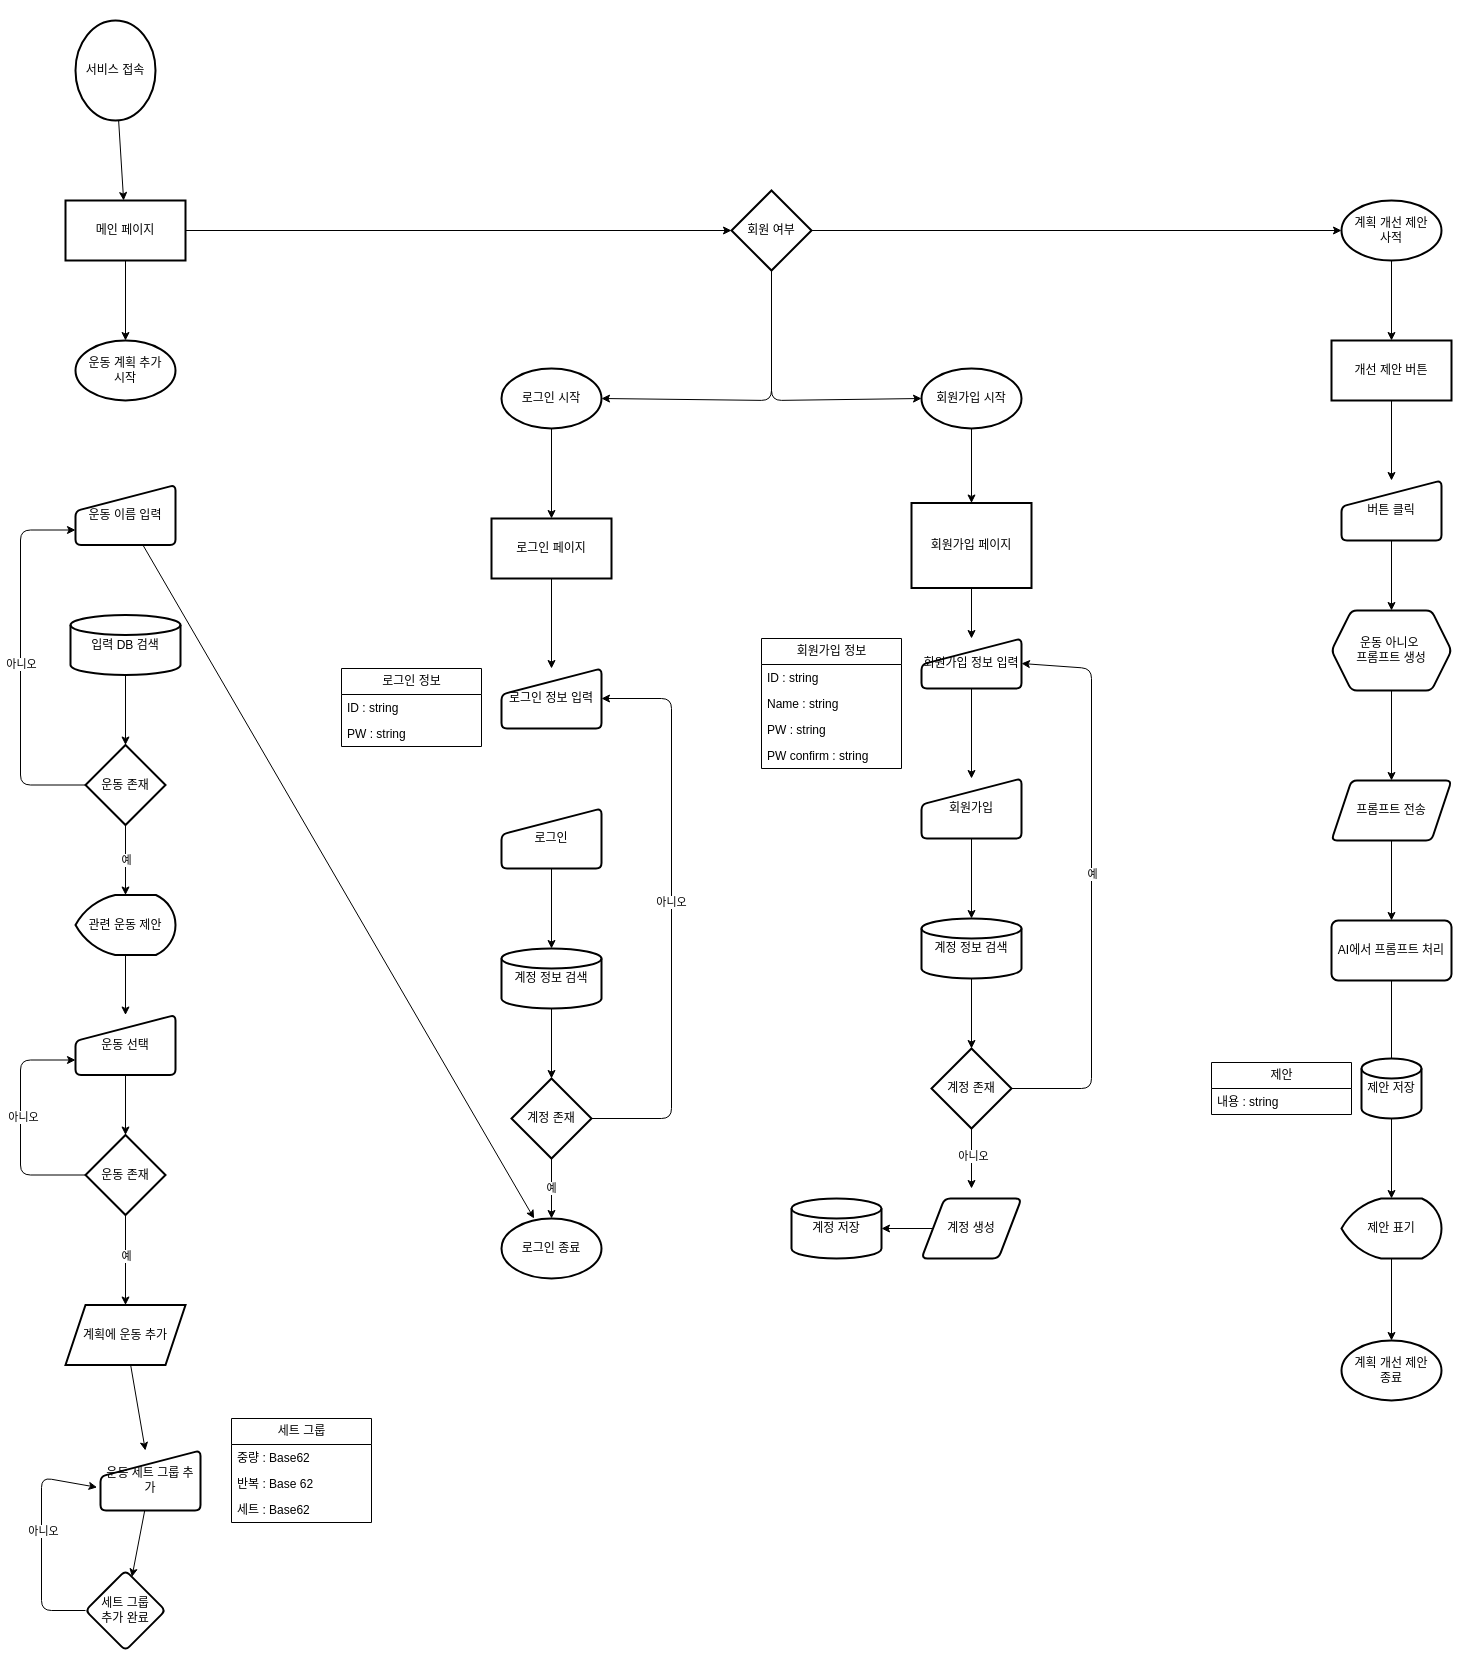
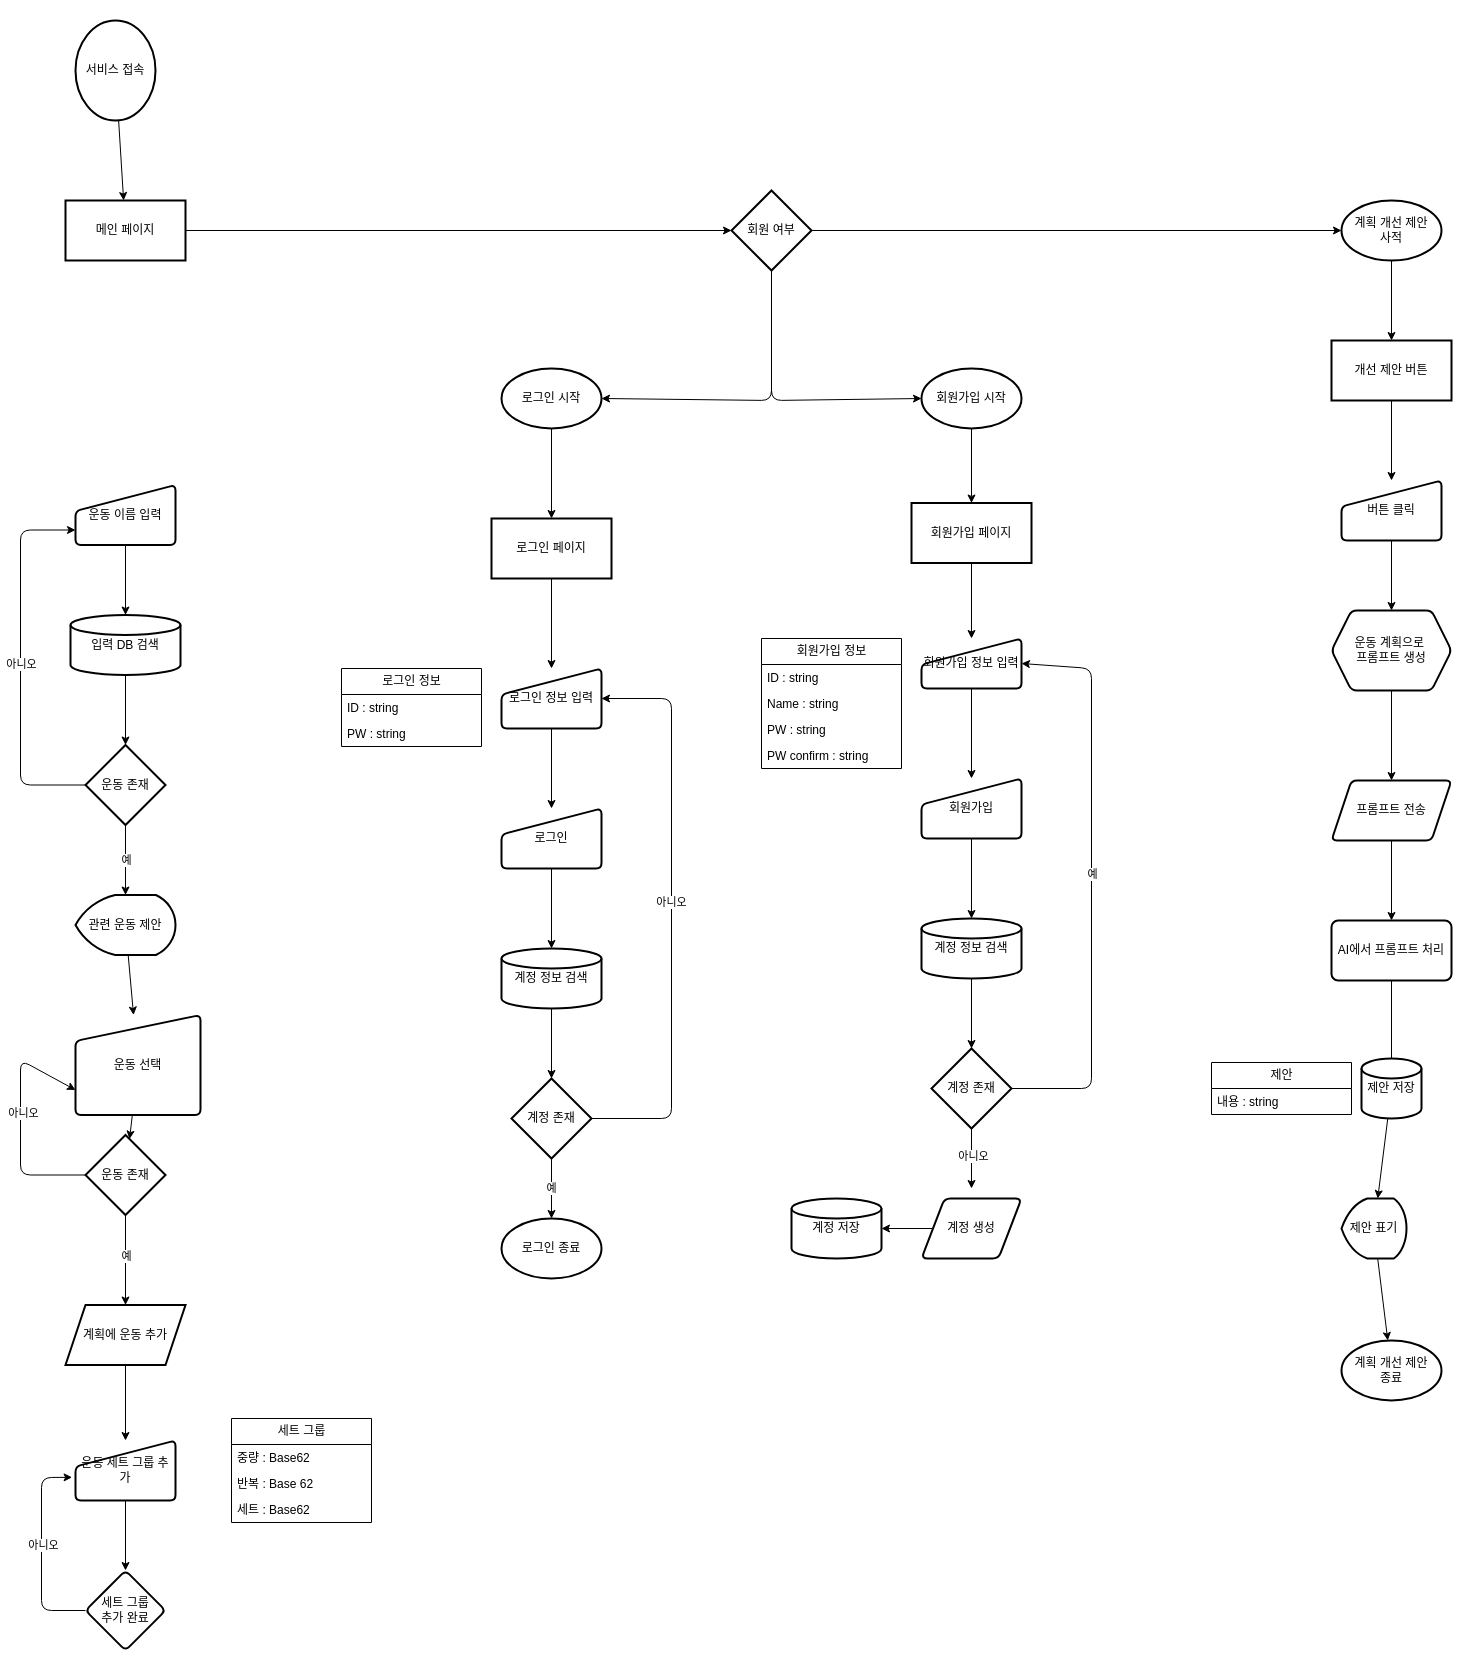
(126, 297) -> none
(126, 371) -> none
(972, 546) -> (972, 533)
(1392, 651) -> (1392, 651)
none -> (552, 765)
(337, 879) -> (126, 576)
(126, 1045) -> (138, 1065)
(1392, 1229) -> (1374, 1229)
(151, 1481) -> (126, 1471)
